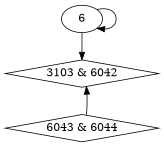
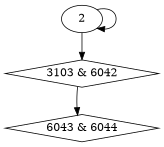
(82, 19) -> (82, 19)
(87, 105) -> (77, 97)
